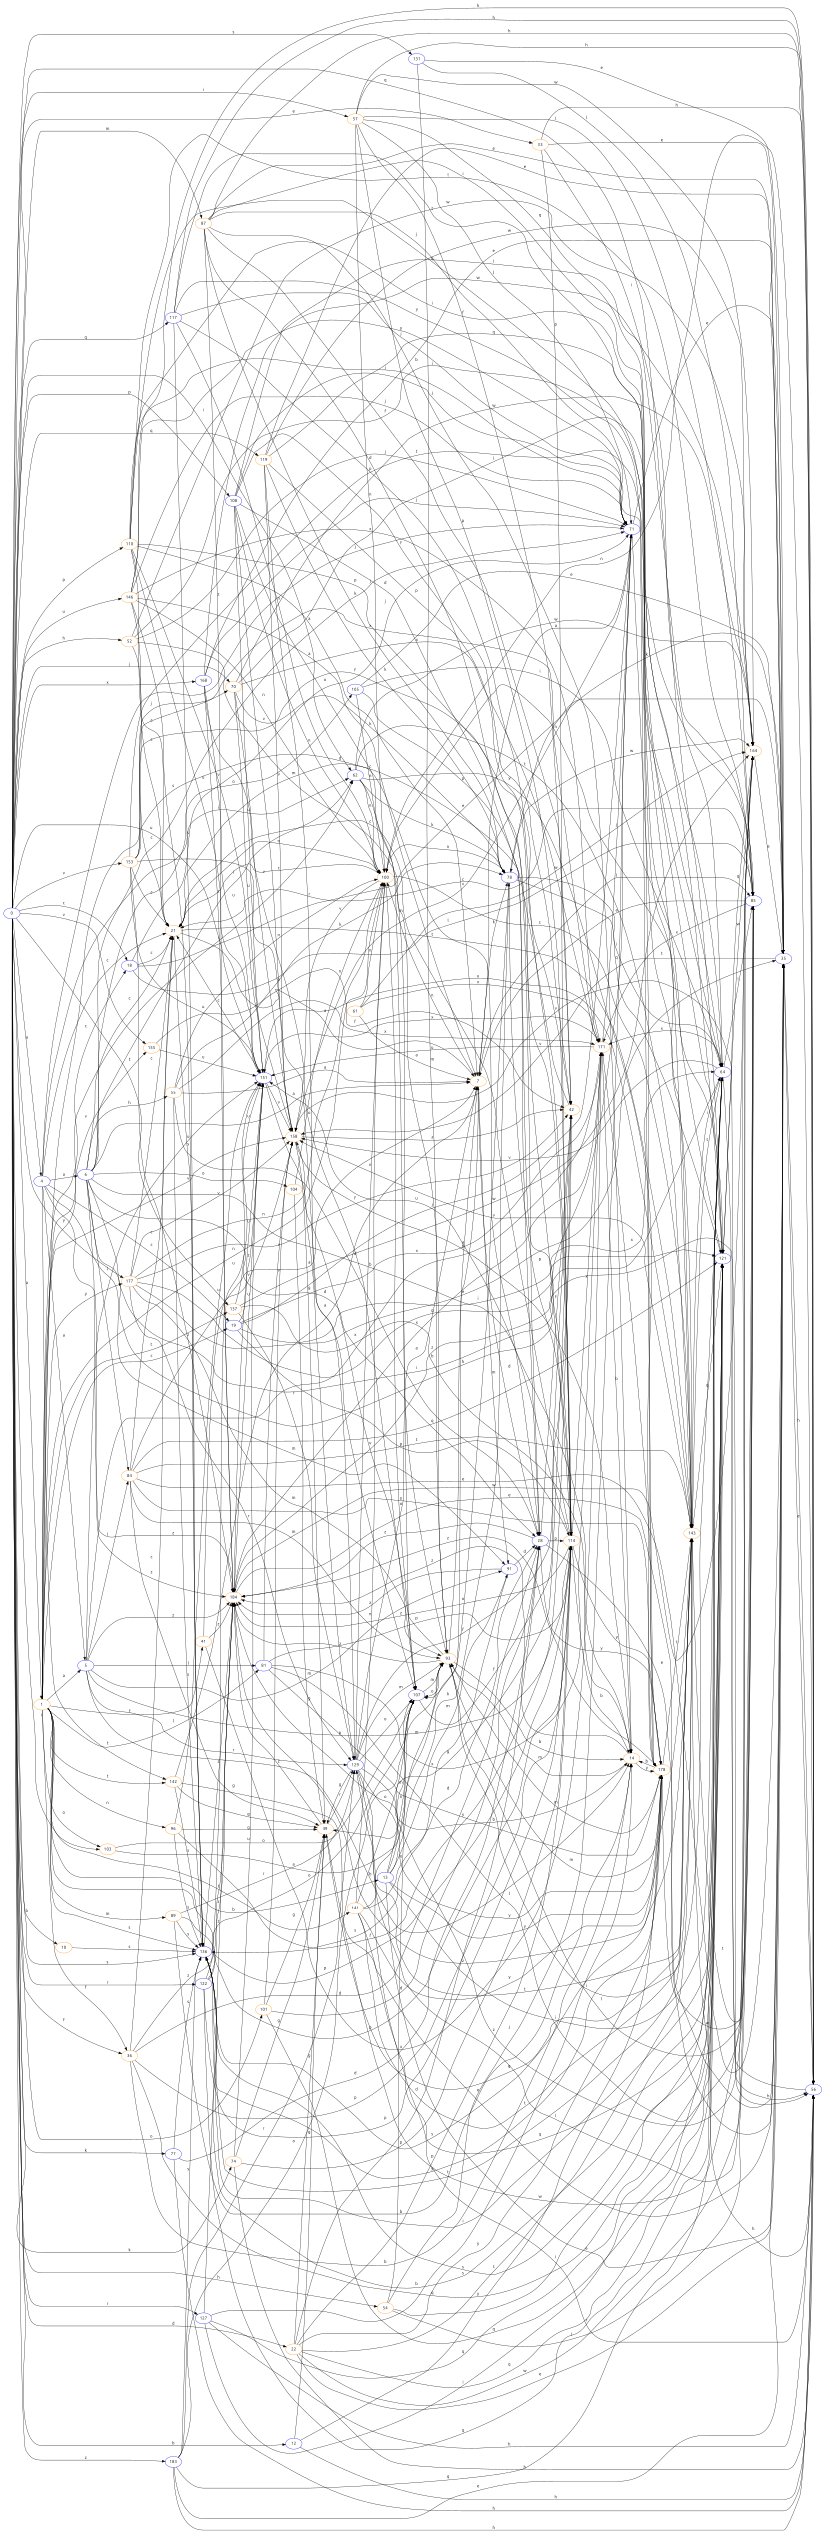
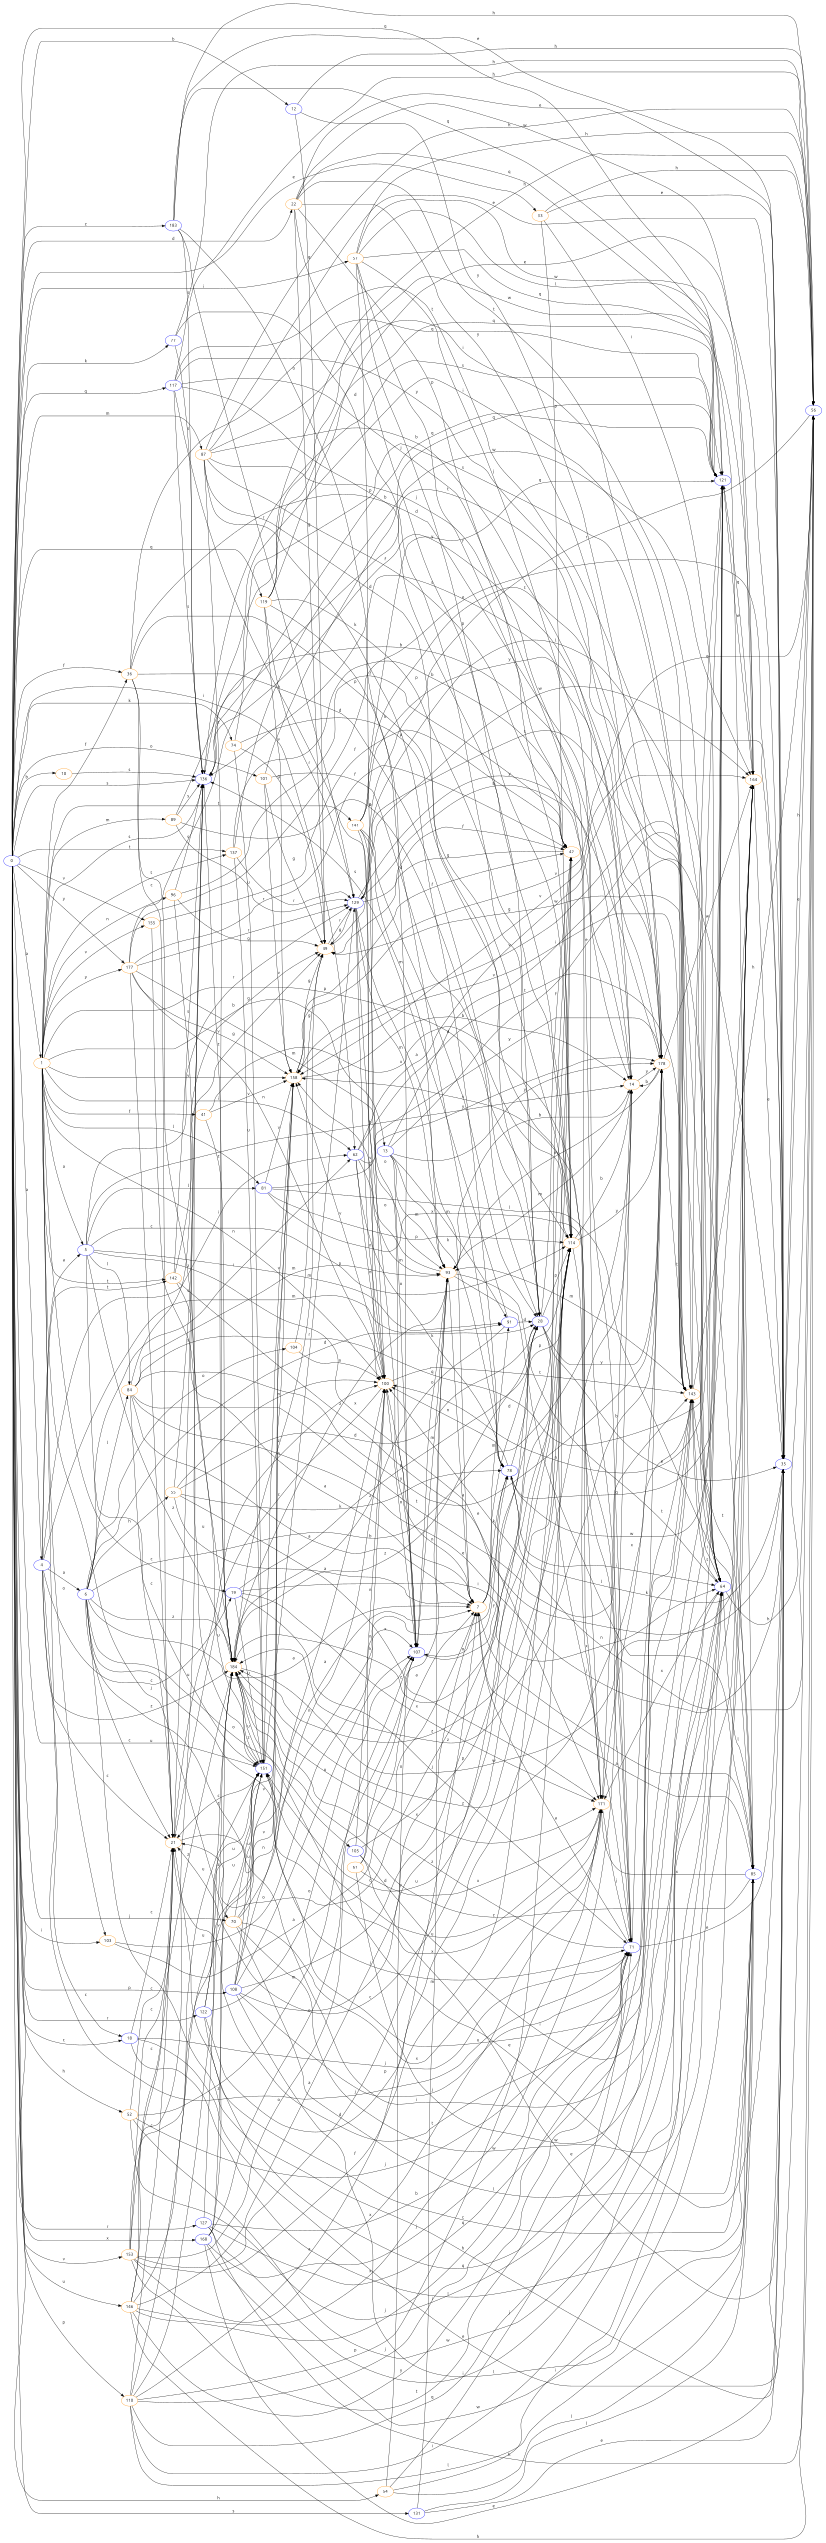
none -> (577, 1634)
